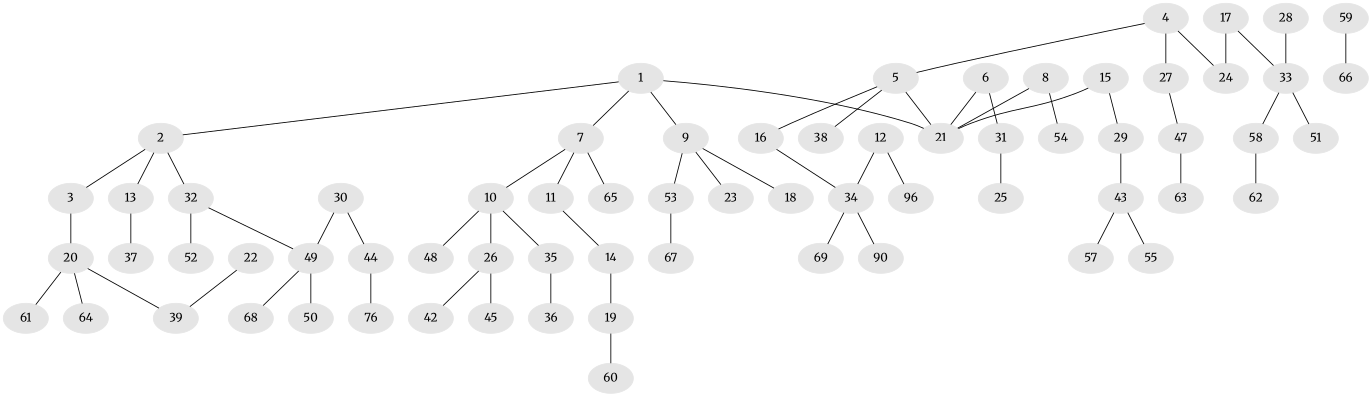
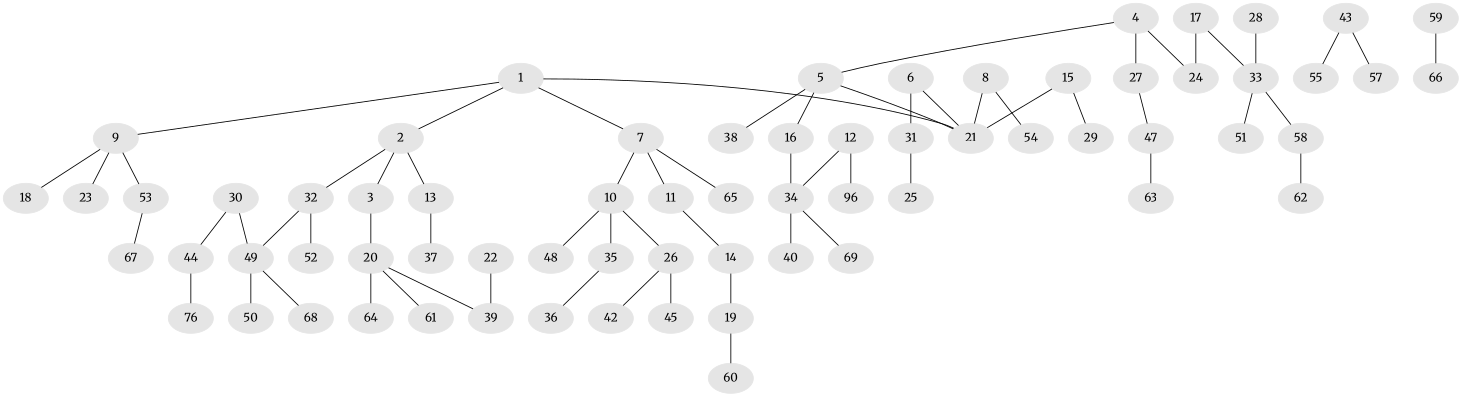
(1121, 168) -> none
(881, 258) -> (791, 258)
